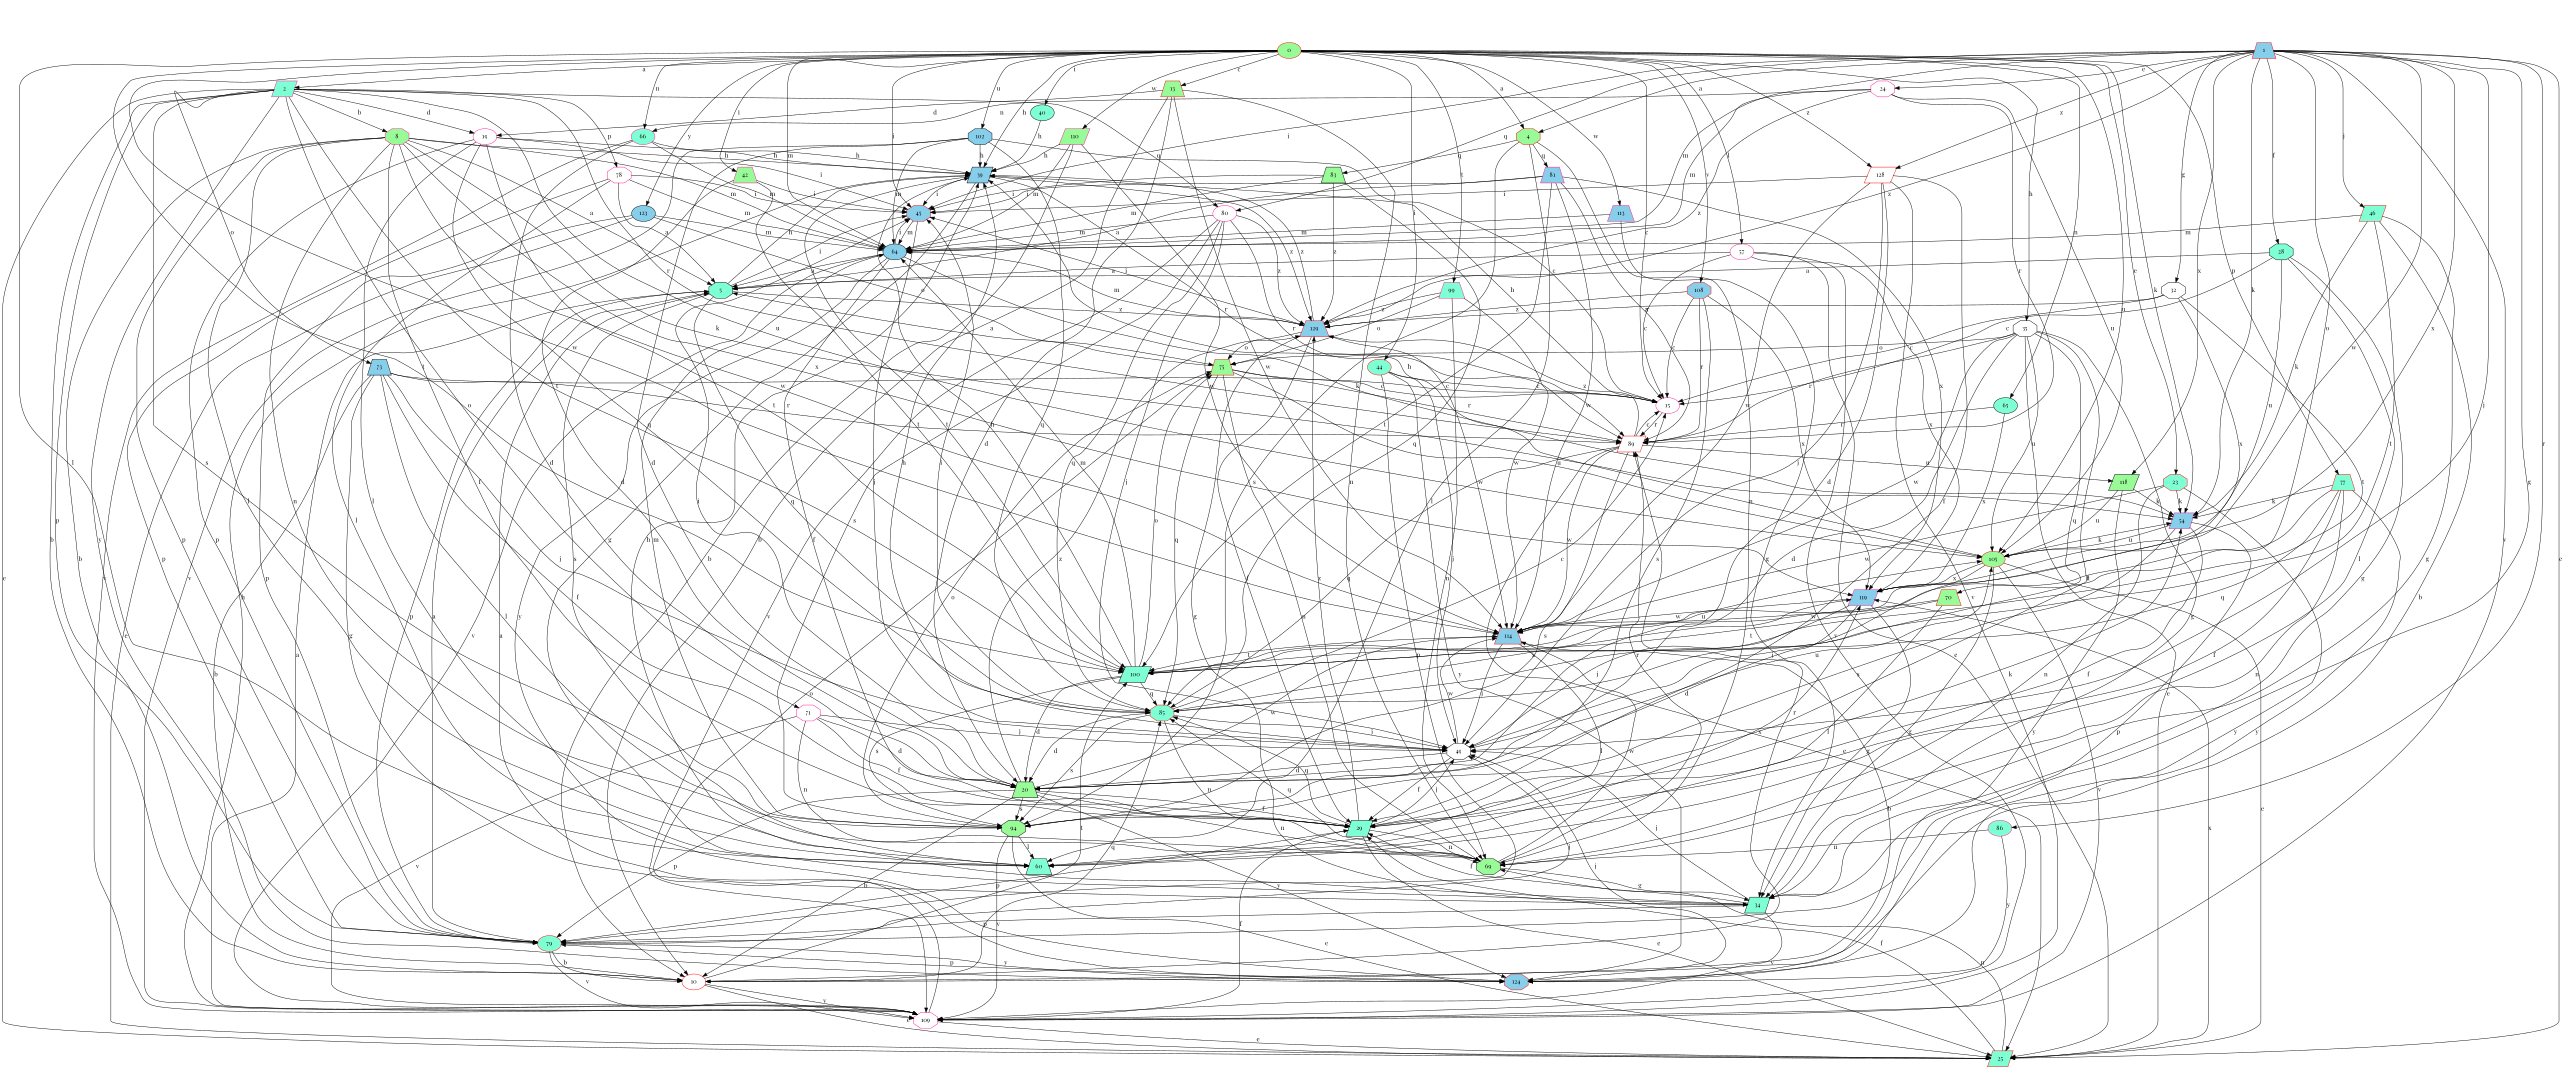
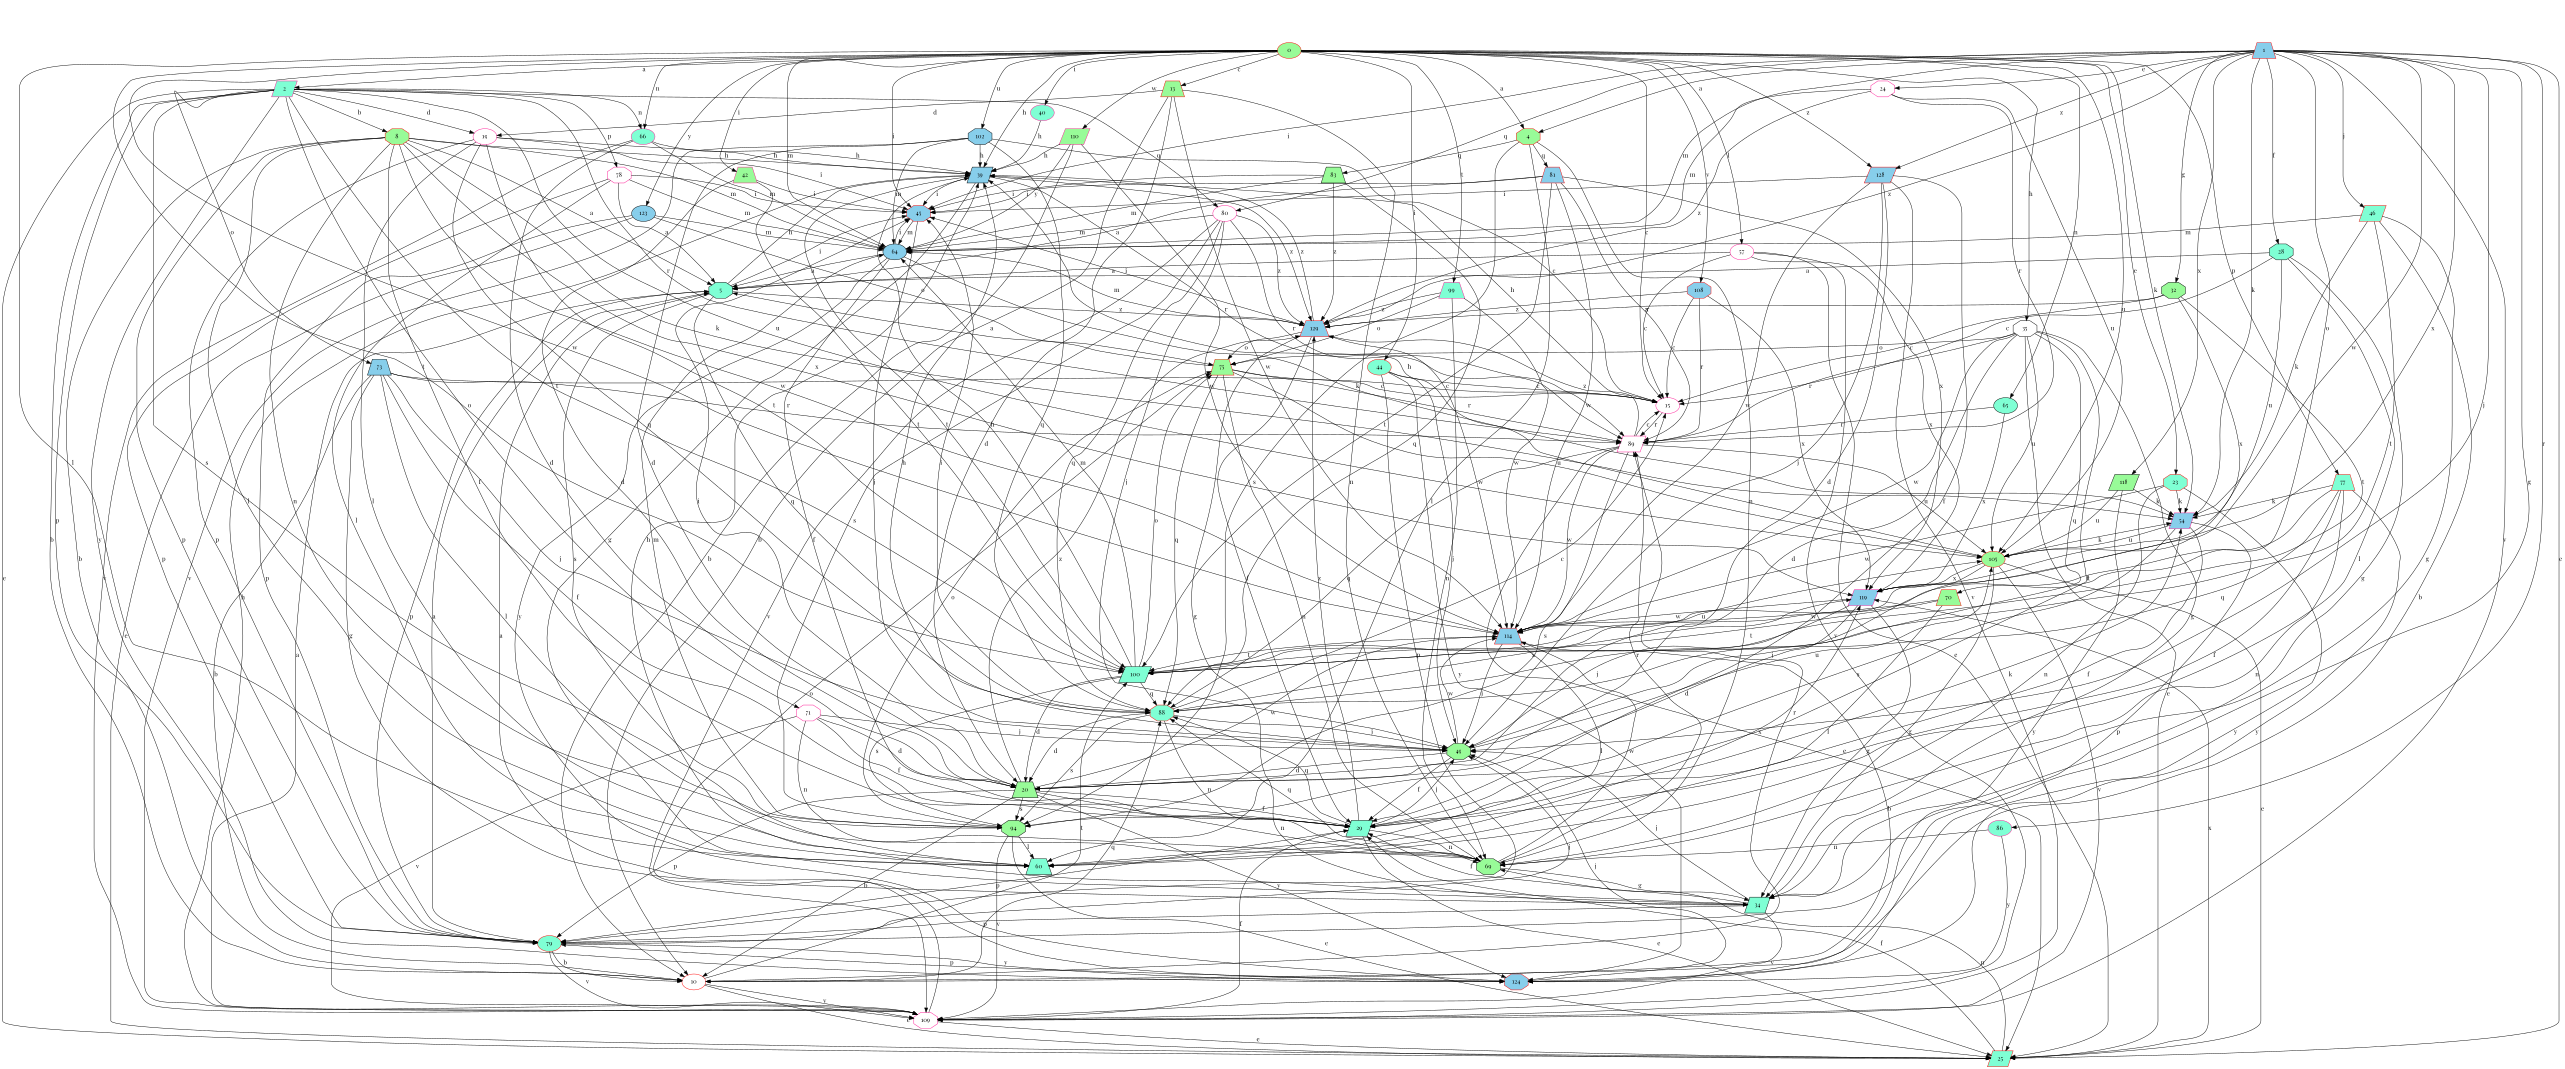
(1262, 98) -> (473, 90)
(1042, 113) -> (1042, 113)
(397, 137) -> (397, 137)
(1552, 175) -> (1552, 175)
(1881, 175) -> (1881, 175)
(1036, 194) -> (1036, 194)
(1621, 213) -> none
(2173, 290) -> (2173, 290)
(1632, 444) -> (1632, 444)
(1875, 463) -> (1826, 461)
(1162, 713) -> (1162, 713)
(1548, 734) -> none
(1459, 751) -> (1459, 751)
(315, 833) -> none
